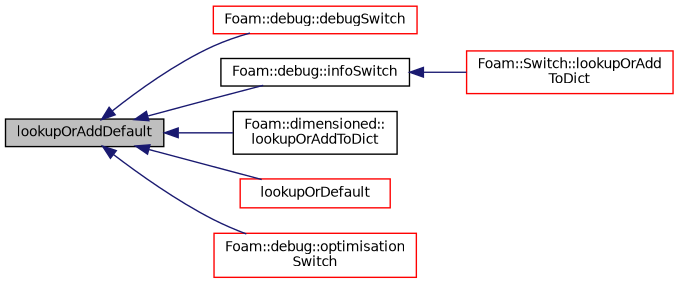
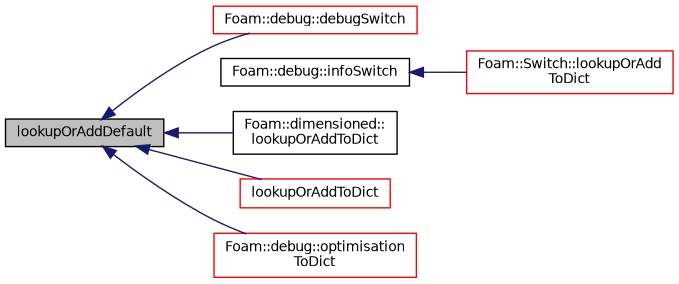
(206, 100) -> none
(315, 193) -> (315, 193)
(315, 255) -> (315, 255)
